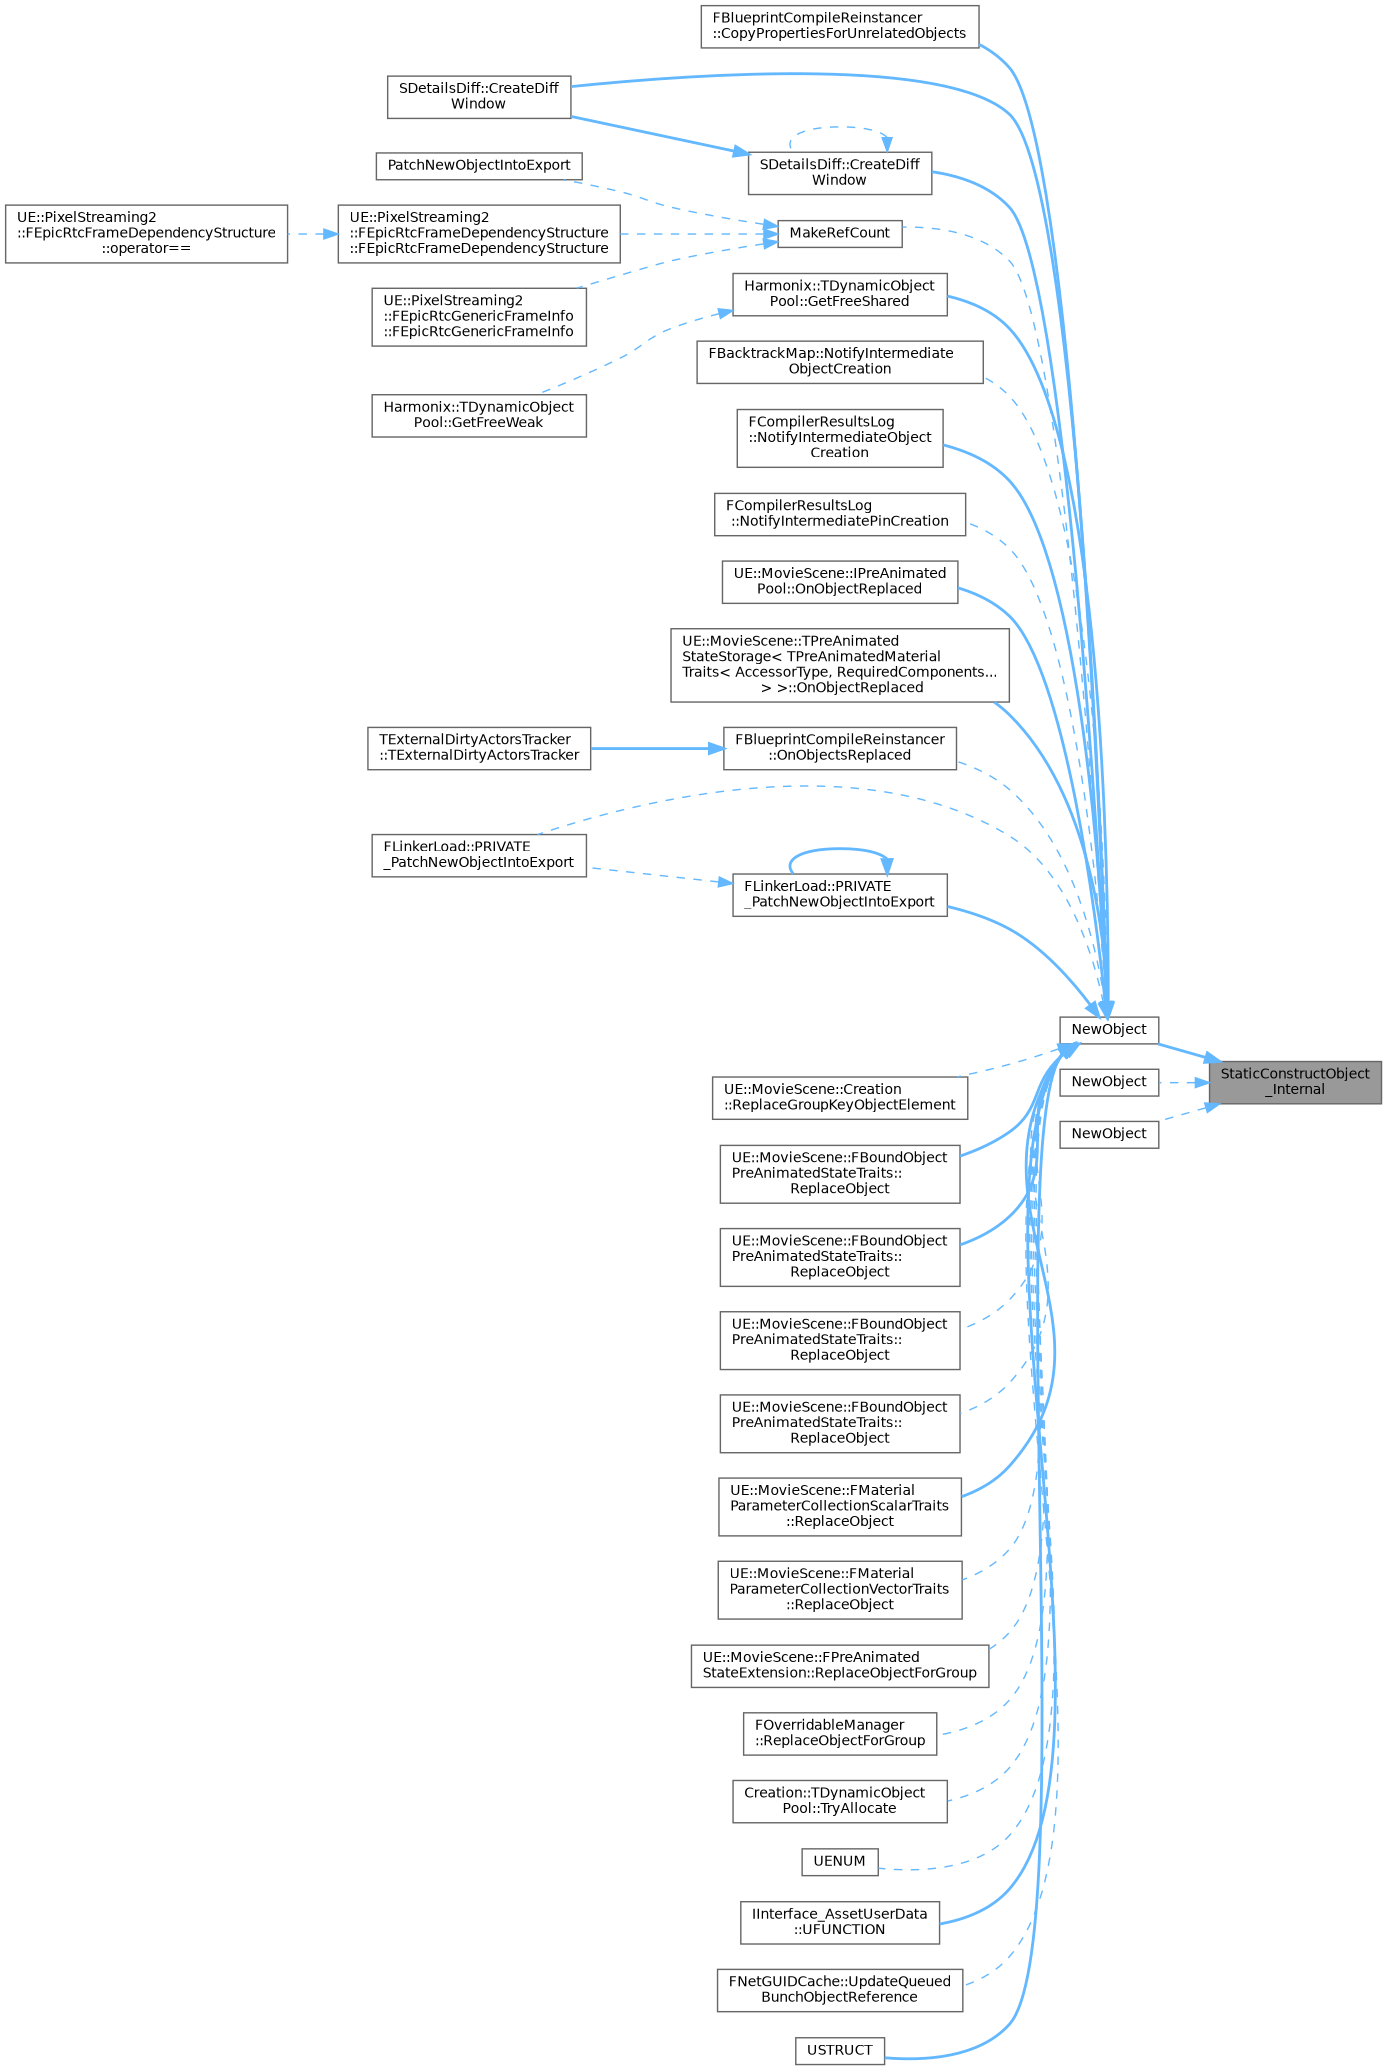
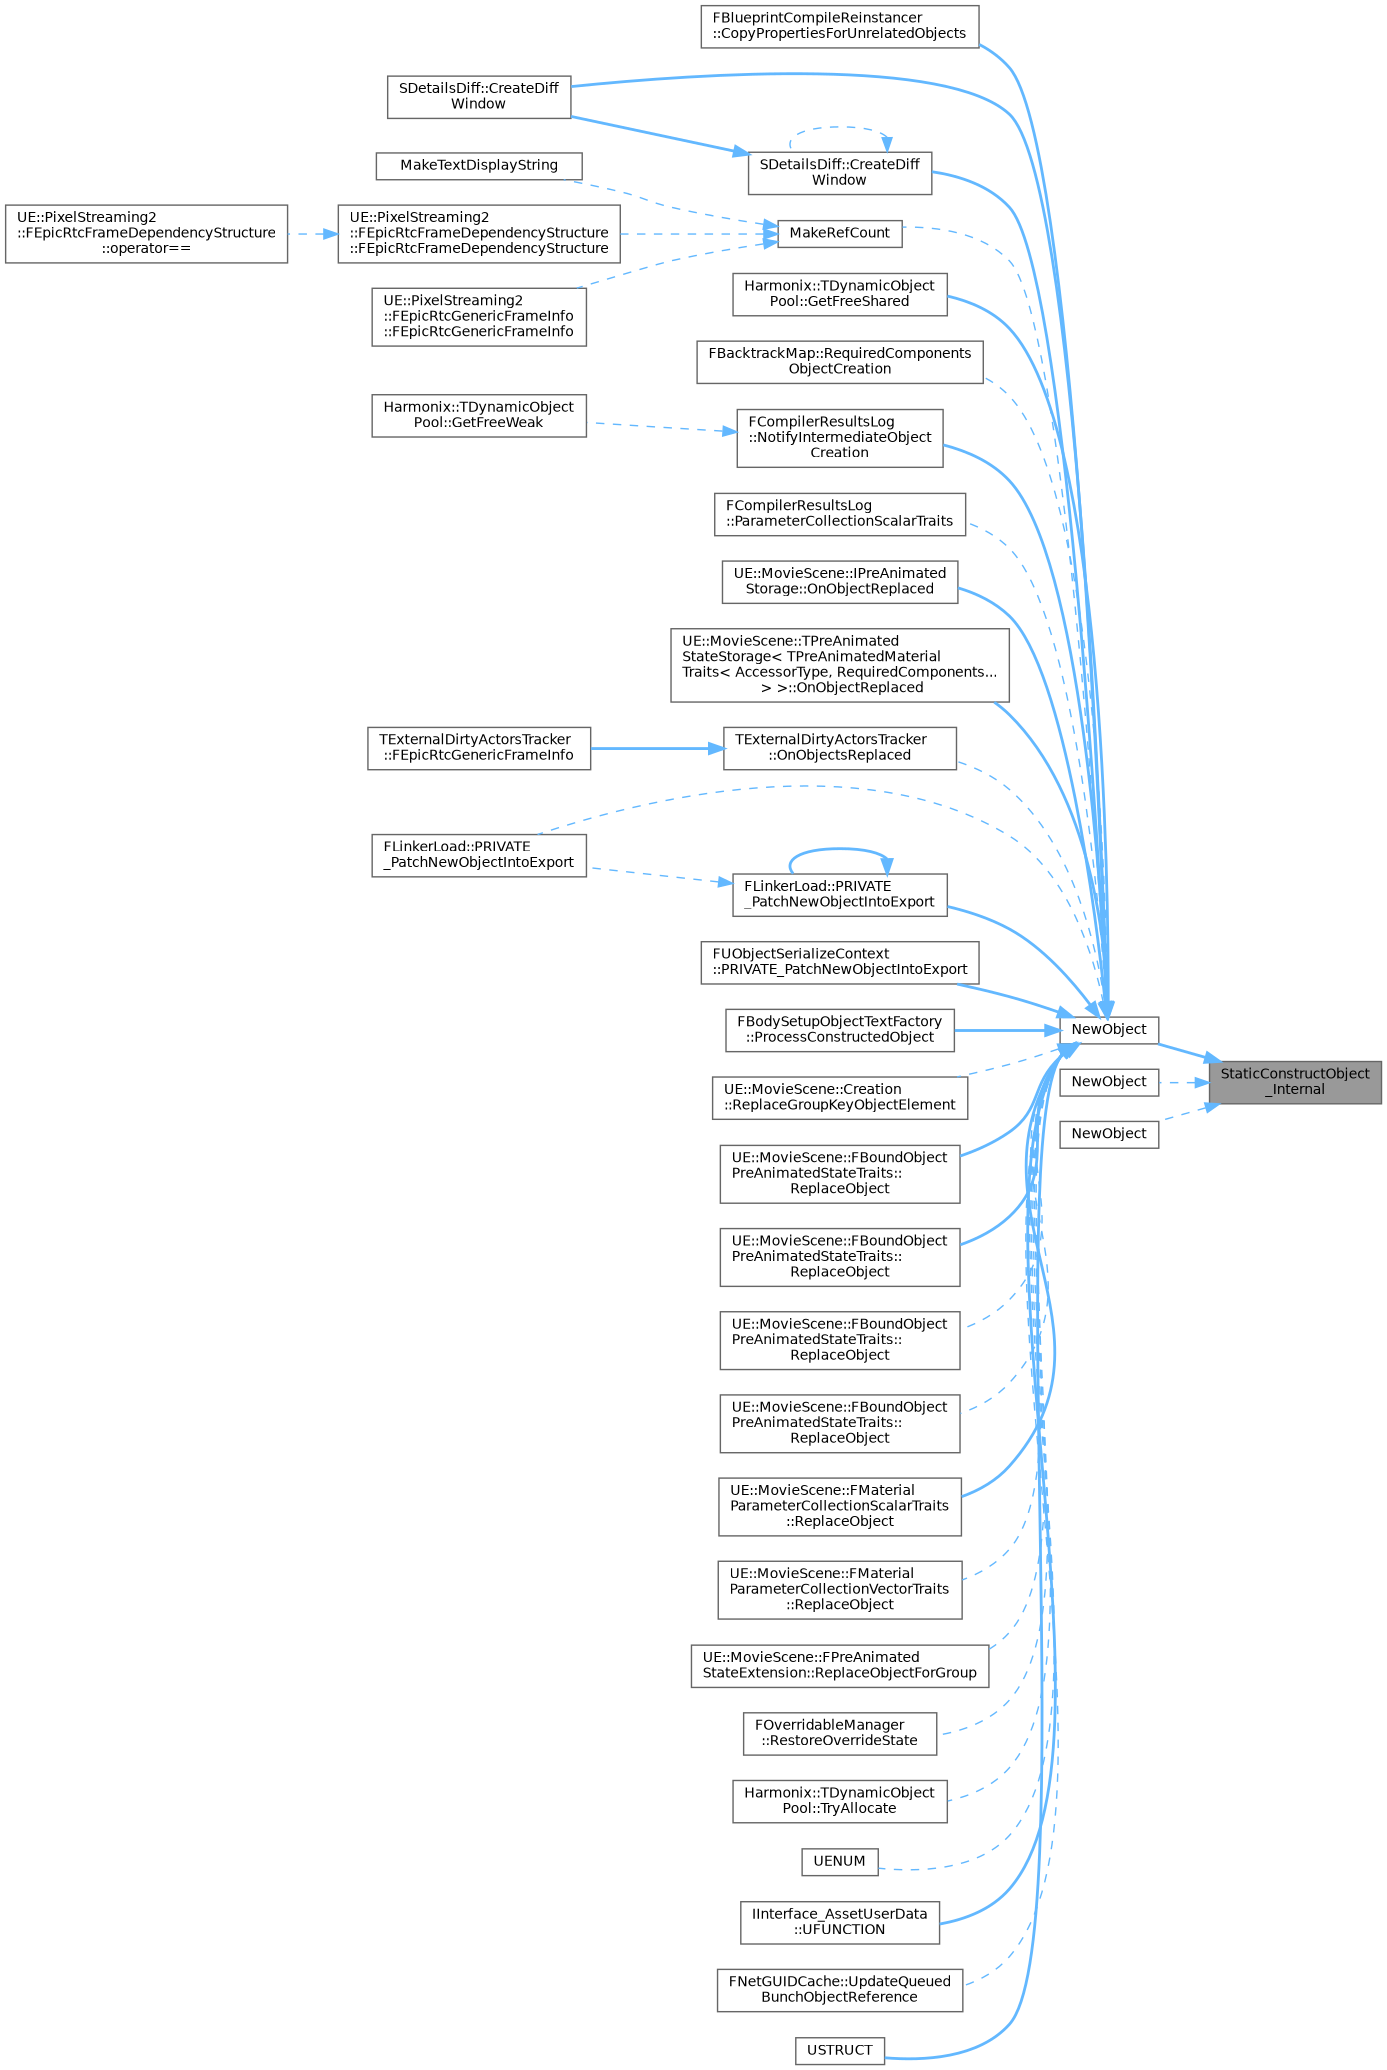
(479, 166) -> (479, 166)
(628, 354) -> (655, 427)
(840, 362) -> (840, 362)
(840, 515) -> (840, 515)
(840, 582) -> (840, 582)
(479, 749) -> (479, 749)
(840, 749) -> (840, 749)
none -> (840, 963)
none -> (840, 1031)
(840, 1734) -> (840, 1734)
(840, 1802) -> (840, 1802)
